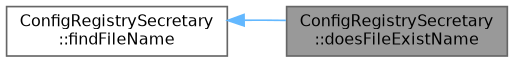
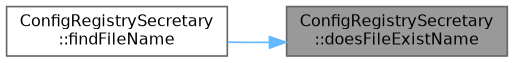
(265, 20) -> (248, 42)
